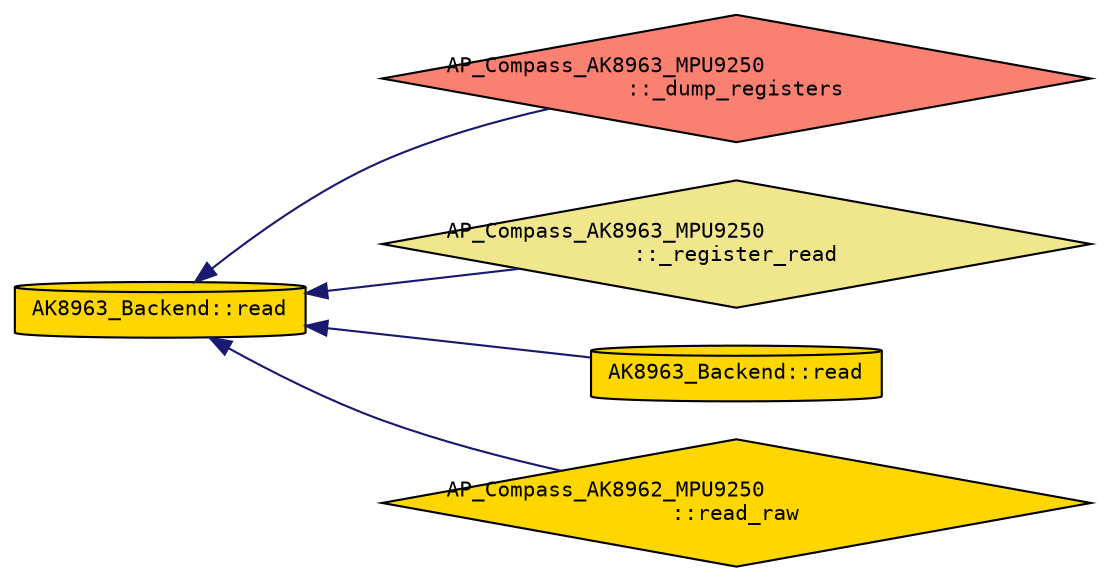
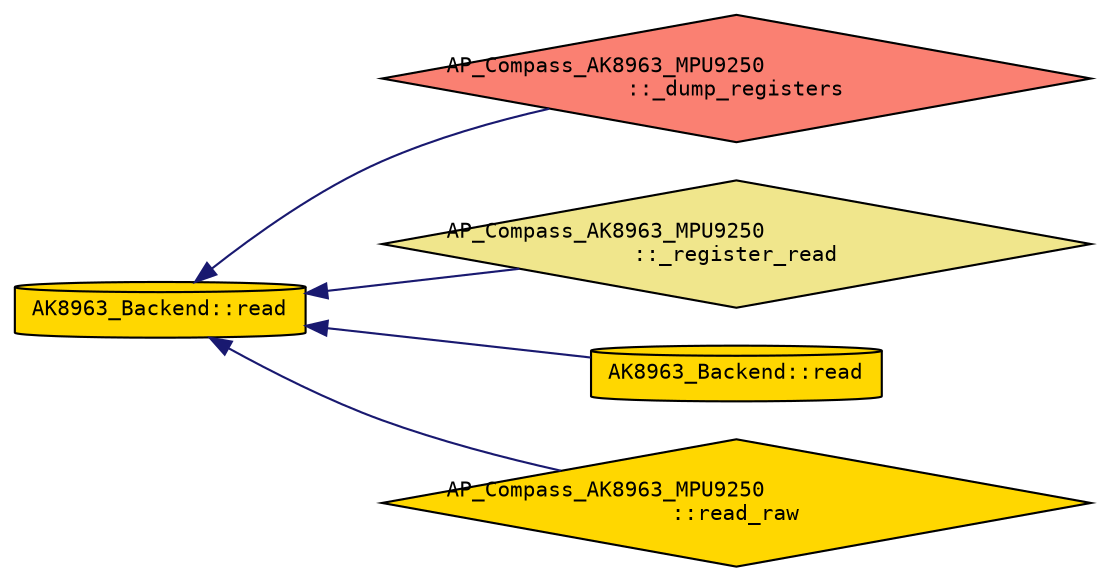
(736, 503) -> (736, 503)
